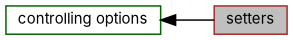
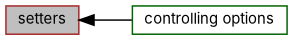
(195, 20) -> (113, 20)
